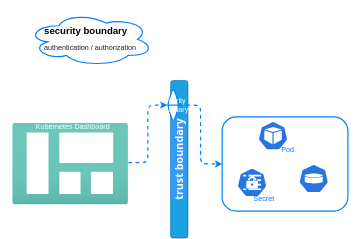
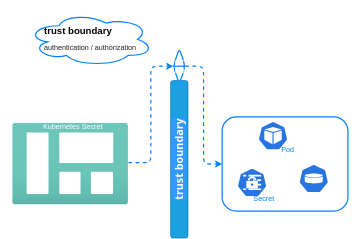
(90, 39) -> (90, 39)
(173, 105) -> (179, 66)
(73, 128) -> (73, 128)
